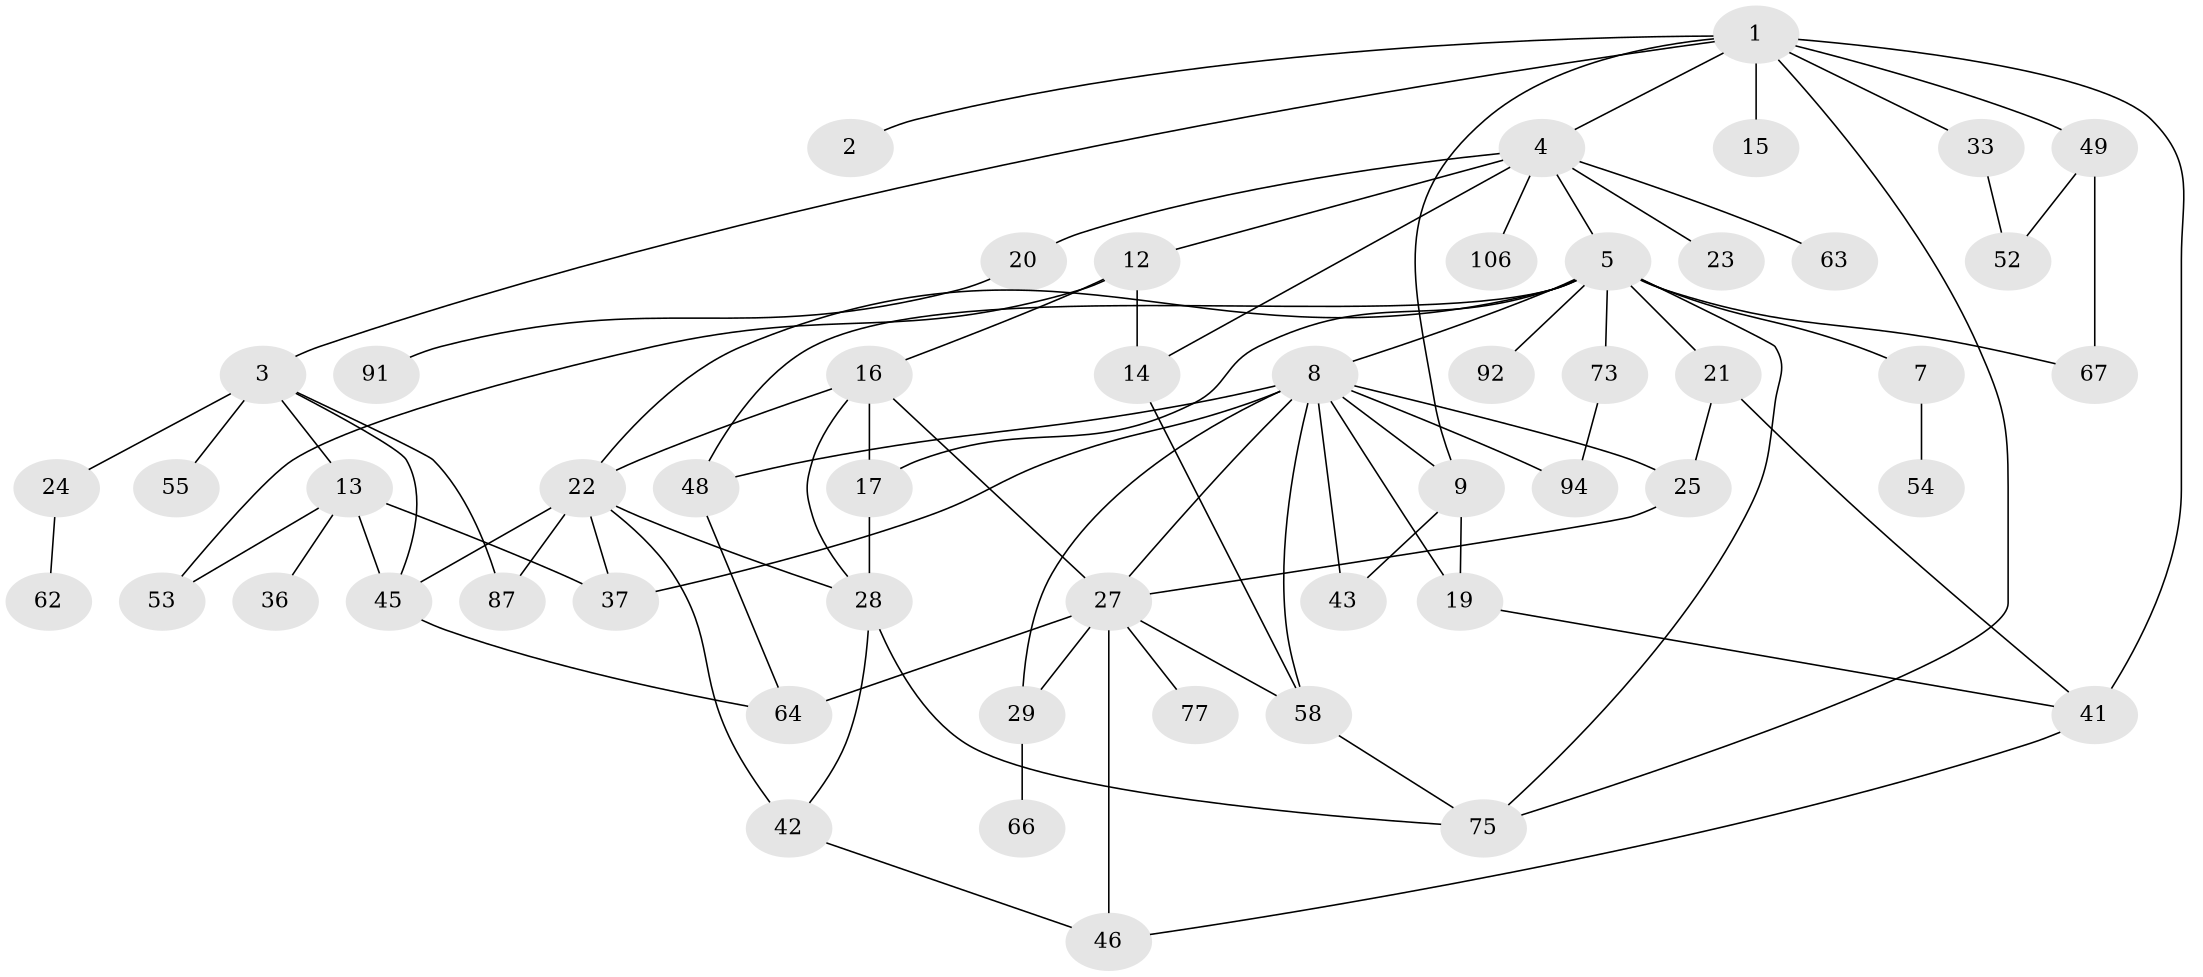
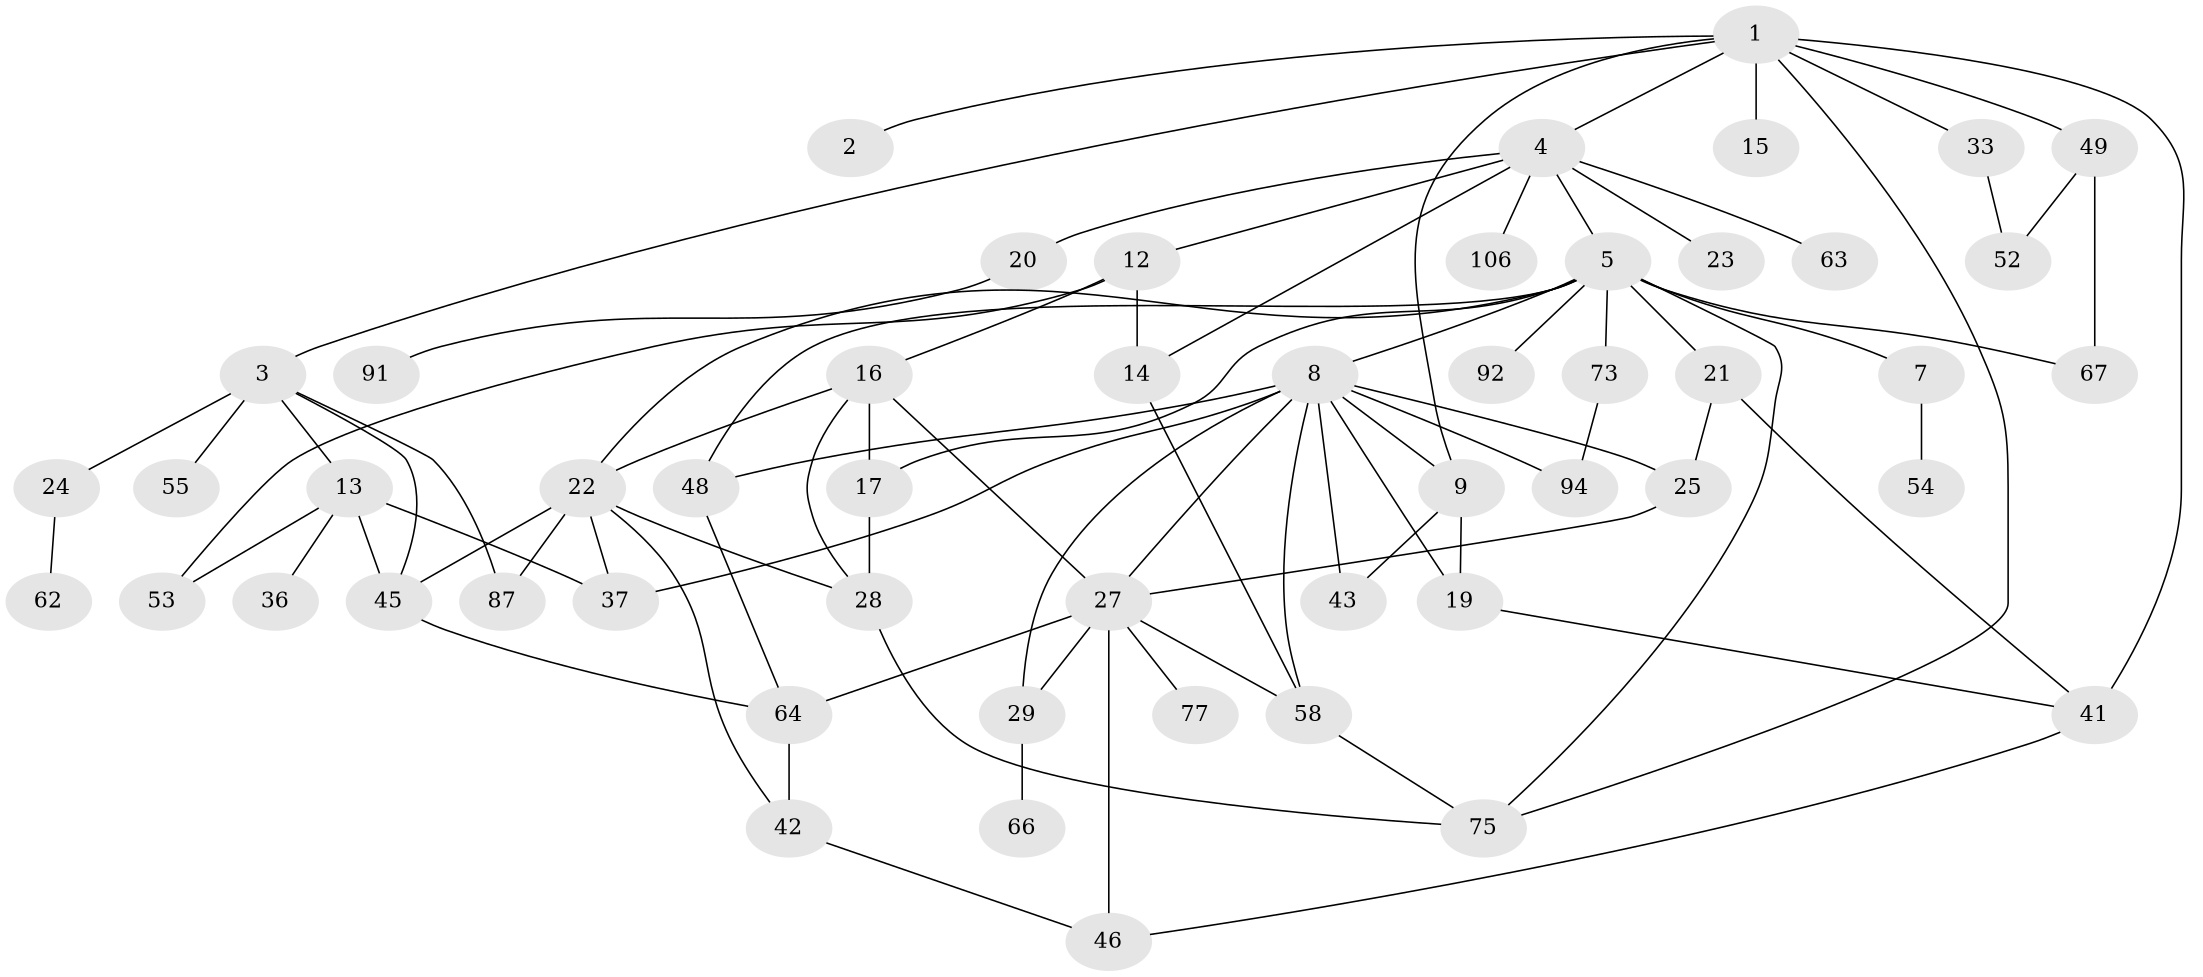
(853, 722) -> (789, 772)
